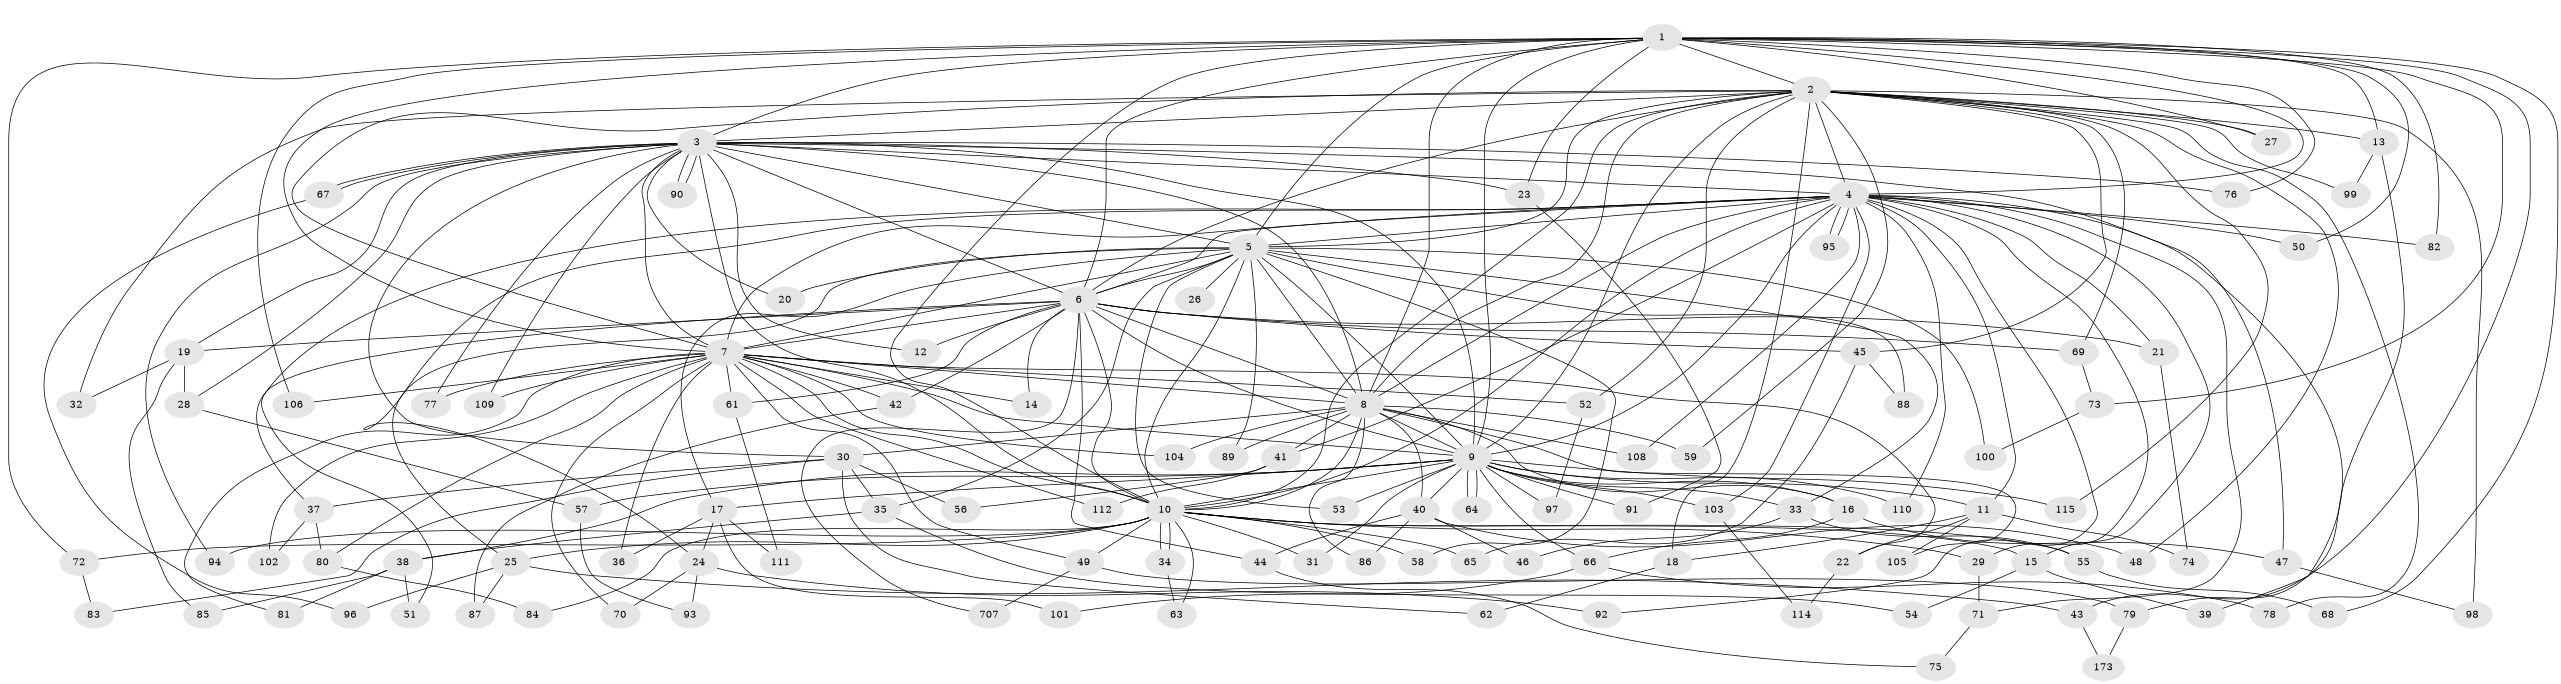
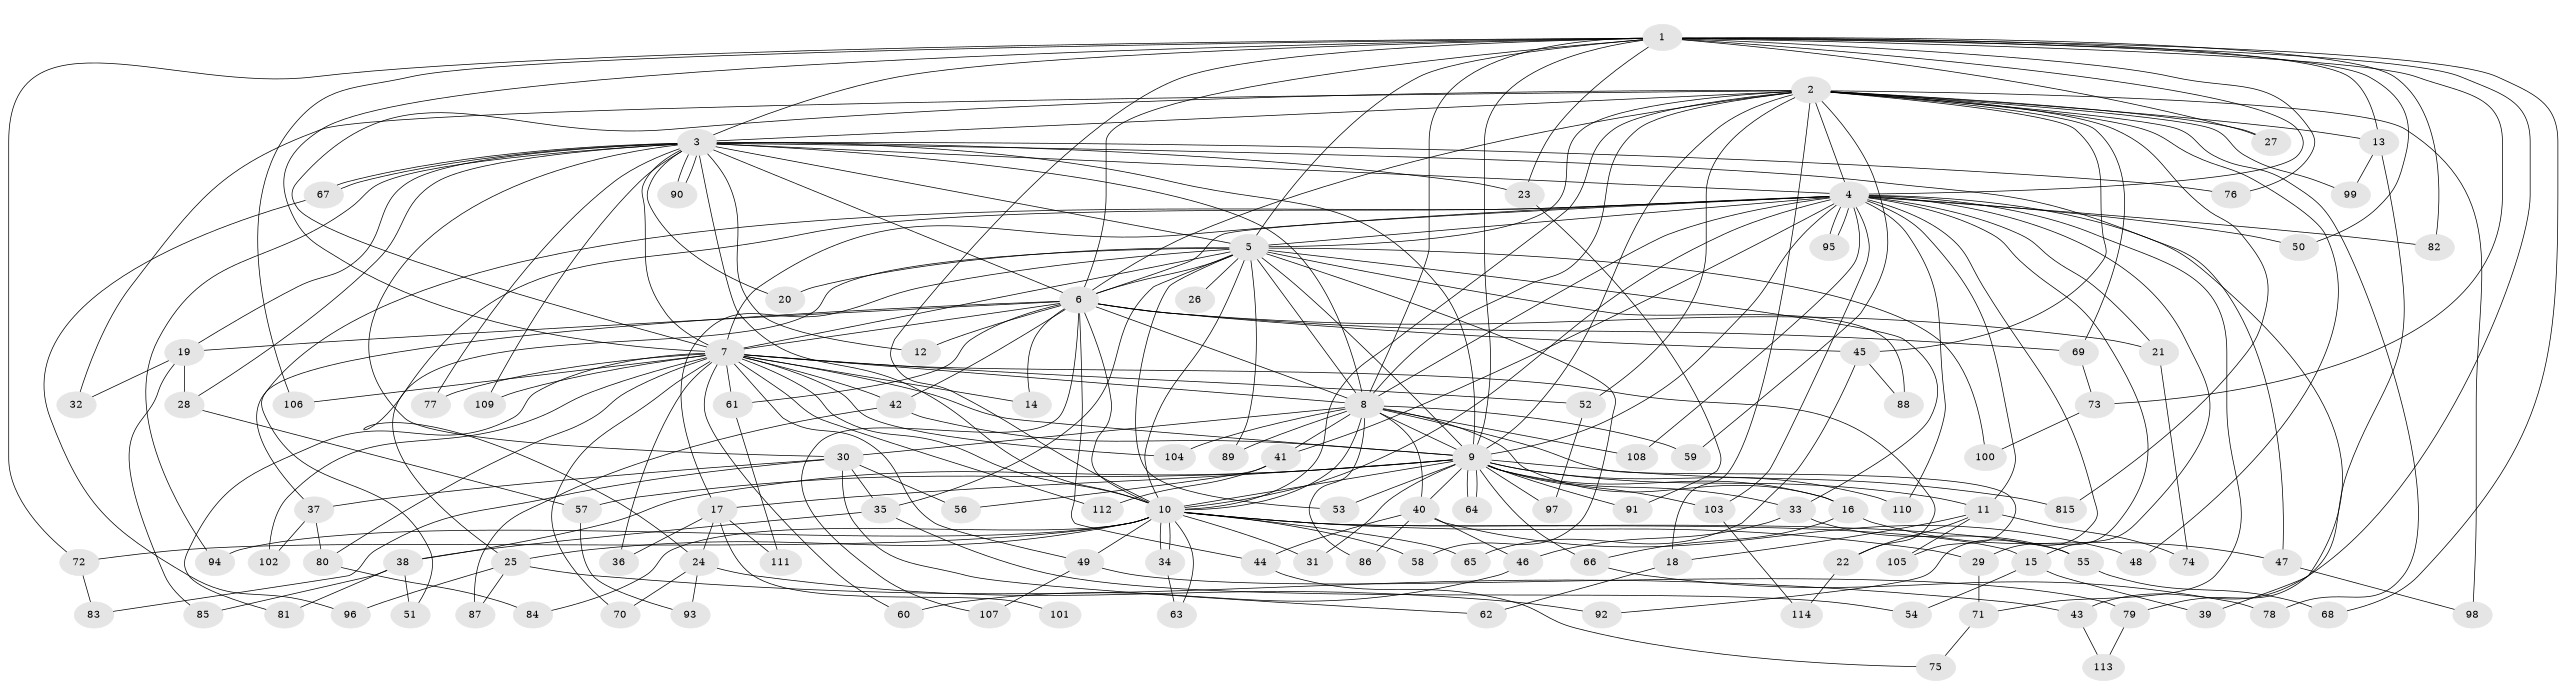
(1737, 64) -> none
(1275, 402) -> (1181, 441)
(2066, 510) -> (2066, 510)
(1327, 594) -> none
none -> (904, 615)
(989, 615) -> (989, 615)
(2104, 667) -> (2104, 667)
